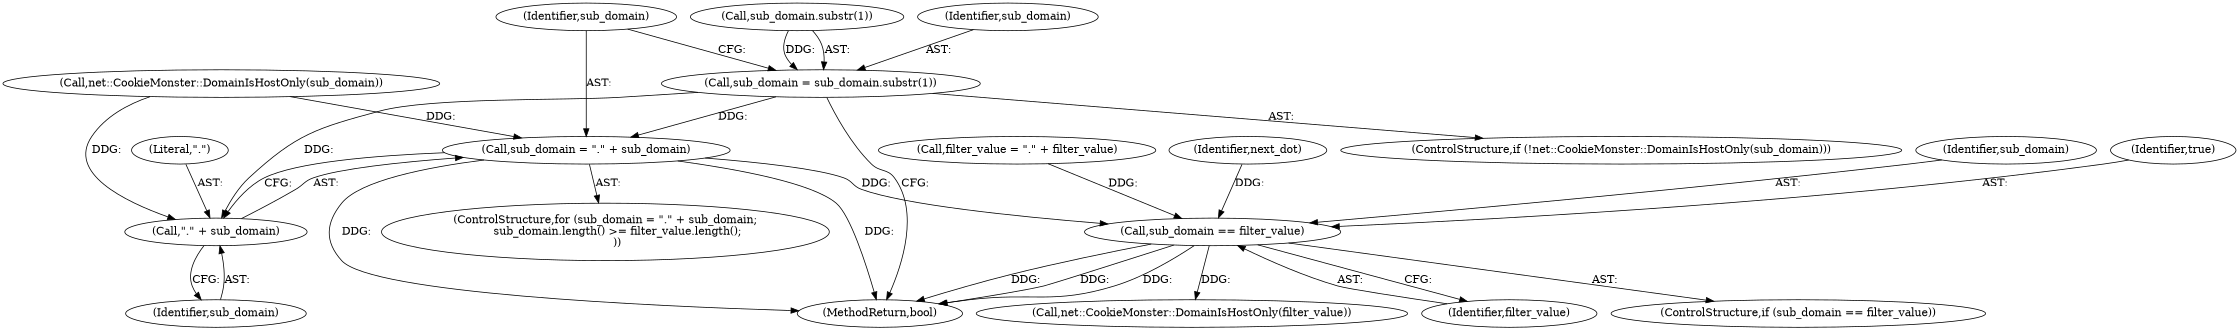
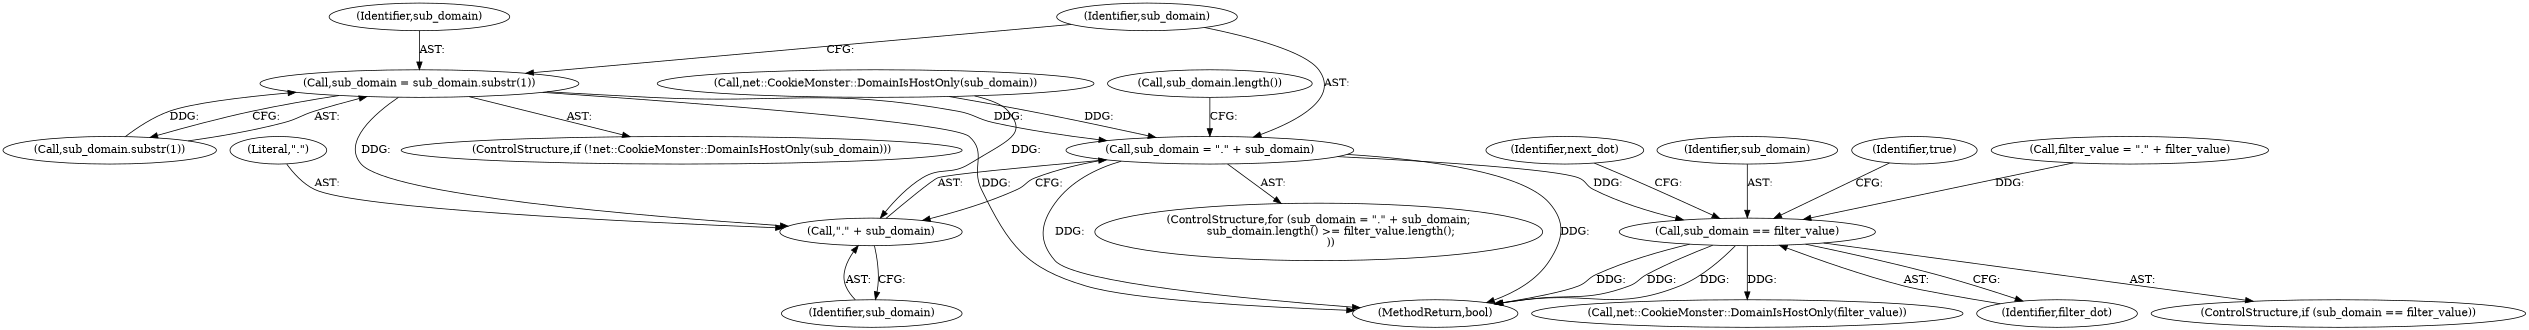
none -> (1210, 84)
none -> (248, 112)
(917, 184) -> (998, 184)
(1251, 184) -> (1670, 184)
(1997, 184) -> (1871, 184)
(1509, 314) -> (2057, 314)
